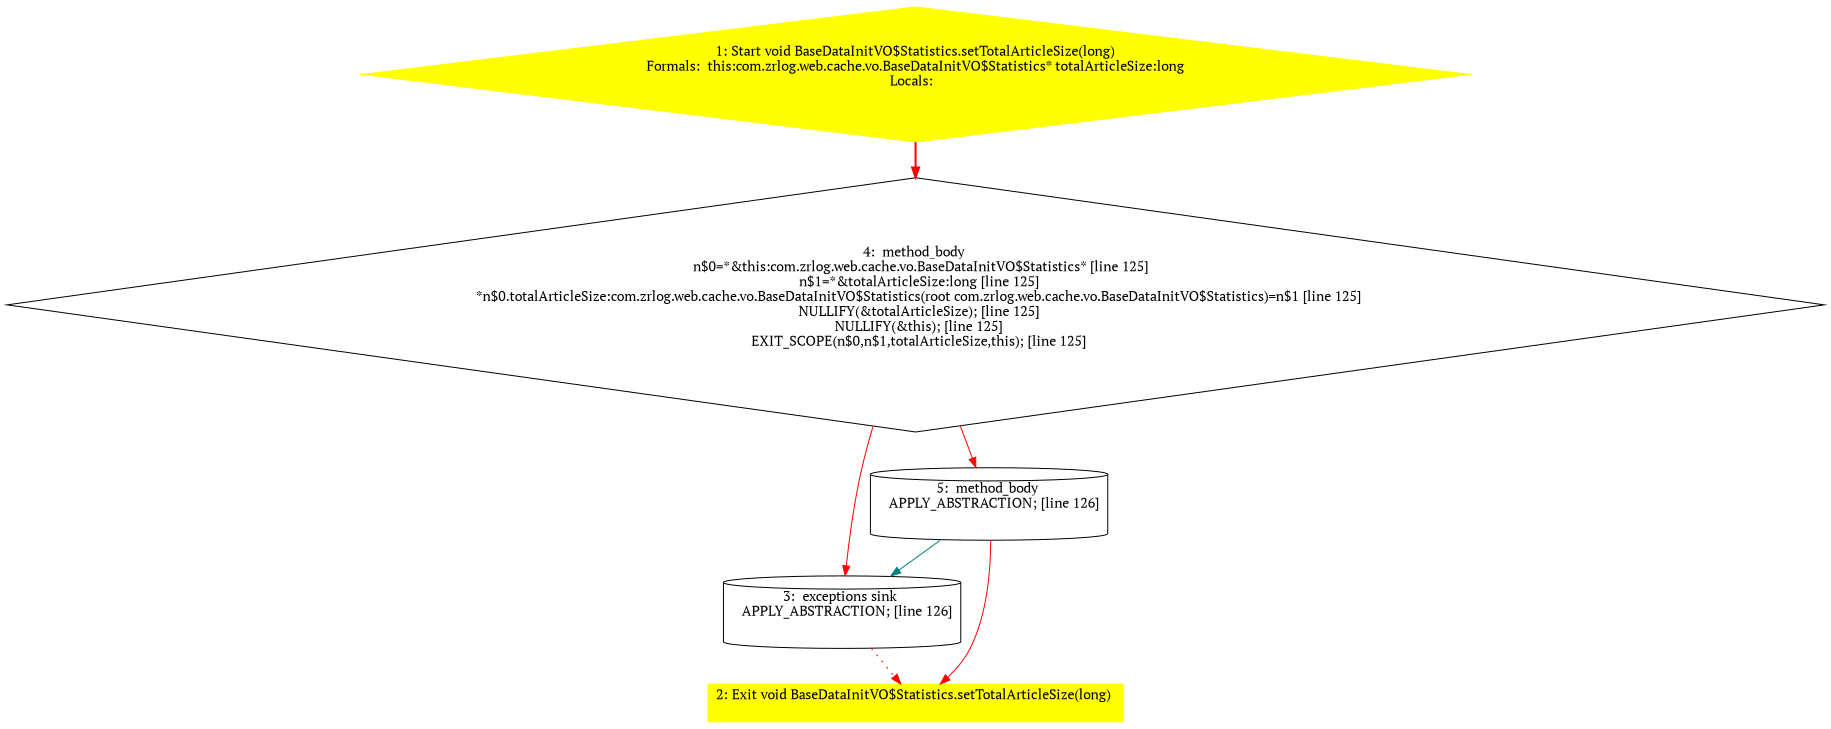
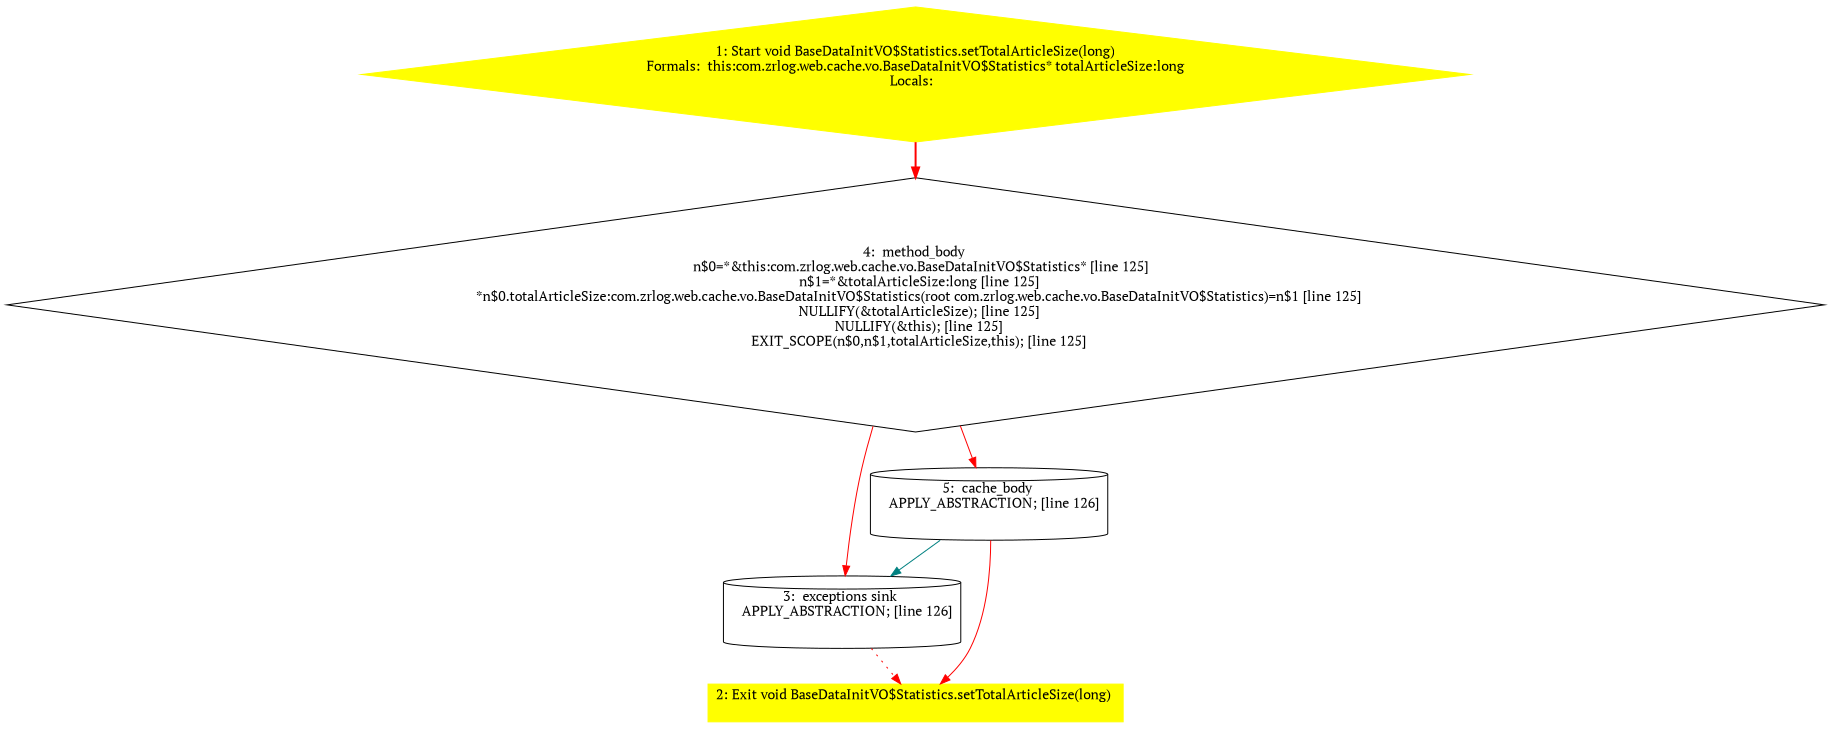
(989, 504) -> (989, 504)
